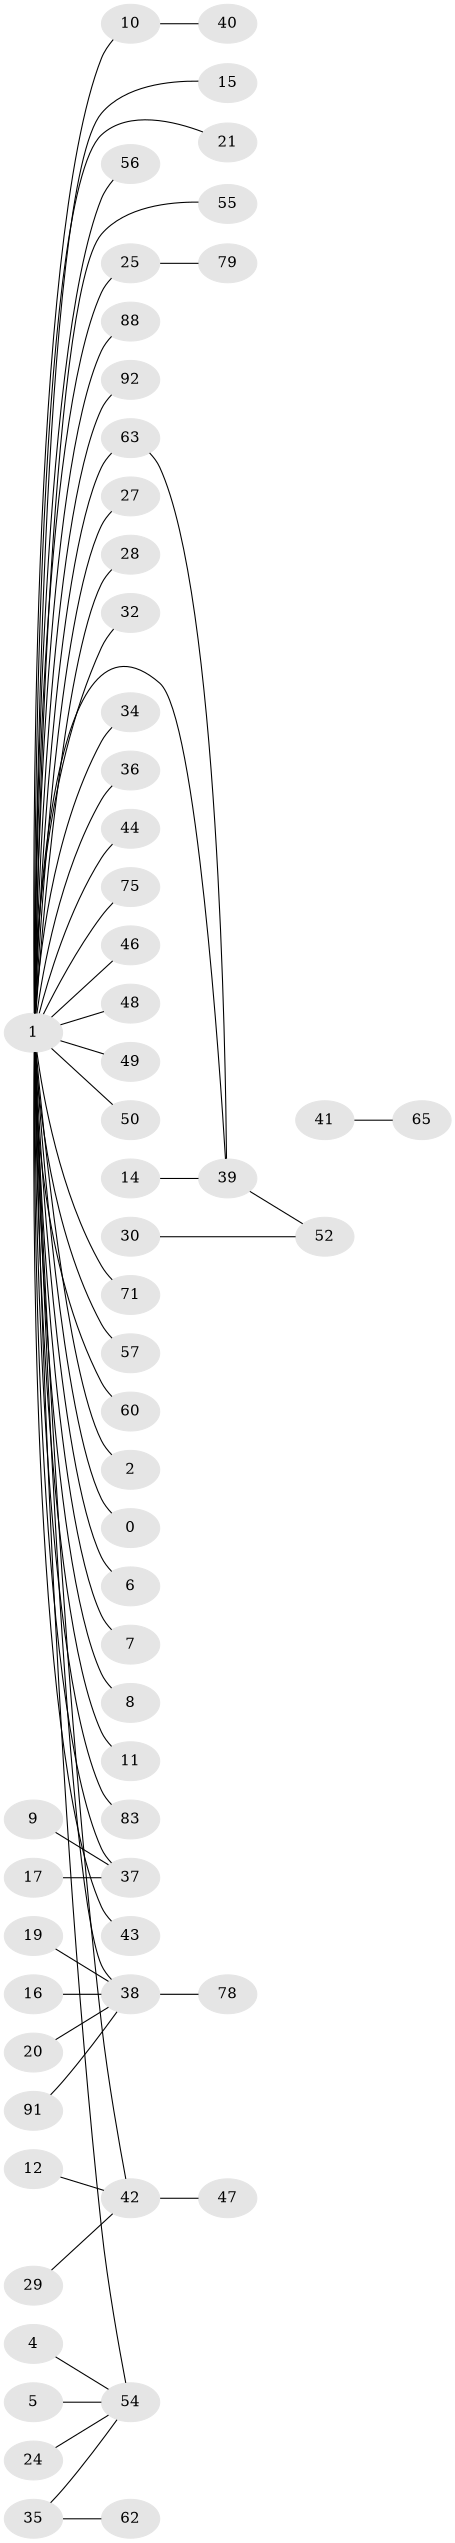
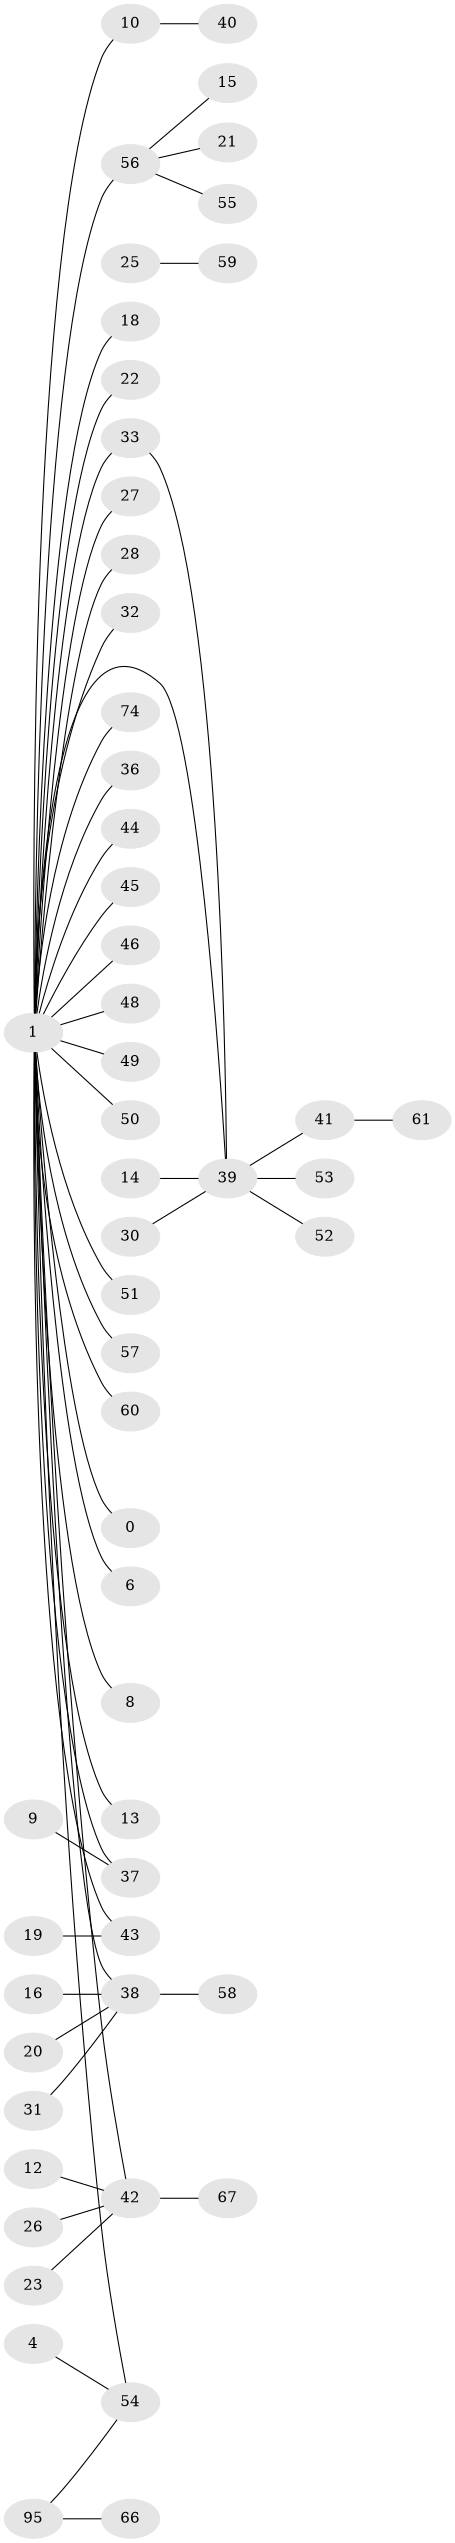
(228, 263) -> (228, 263)
(131, 322) -> (131, 322)
(131, 380) -> (131, 380)
(131, 438) -> (131, 438)
(48, 508) -> (179, 124)
(45, 517) -> (179, 153)
(52, 569) -> (179, 184)
(47, 641) -> none
(131, 712) -> (131, 712)
(131, 887) -> (131, 887)
(422, 1120) -> (422, 1120)
none -> (276, 1149)
none -> (325, 1178)
(228, 1237) -> (179, 1208)
(131, 1295) -> (131, 1295)
(131, 1470) -> none
(131, 1645) -> none
(131, 1761) -> none
(131, 1819) -> (131, 1819)
(33, 1878) -> none
(85, 1967) -> (82, 1936)
(228, 1994) -> (228, 1994)
(33, 2111) -> (33, 2111)
(228, 2198) -> (228, 2198)
none -> (33, 2227)
(33, 2286) -> (33, 2286)
(33, 2402) -> none
(33, 2460) -> none
(33, 2519) -> (33, 2519)
(131, 2519) -> (131, 2519)
